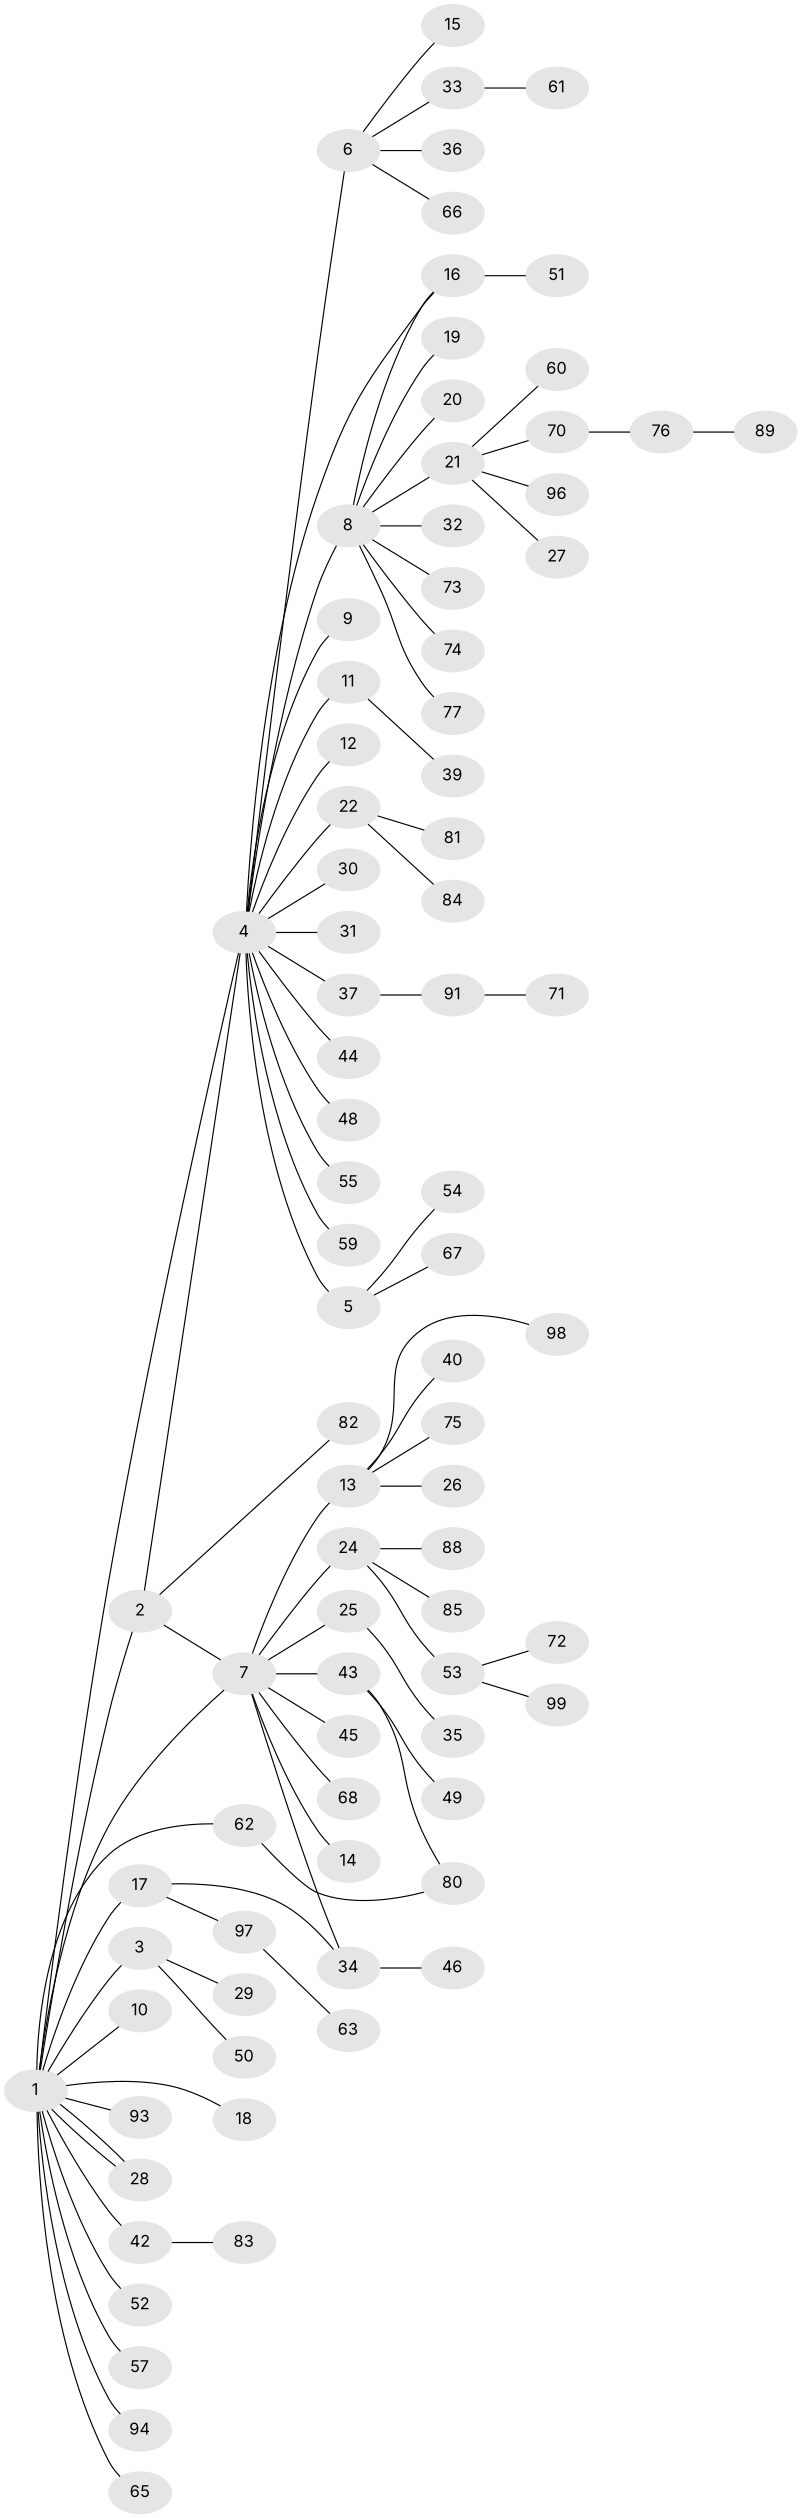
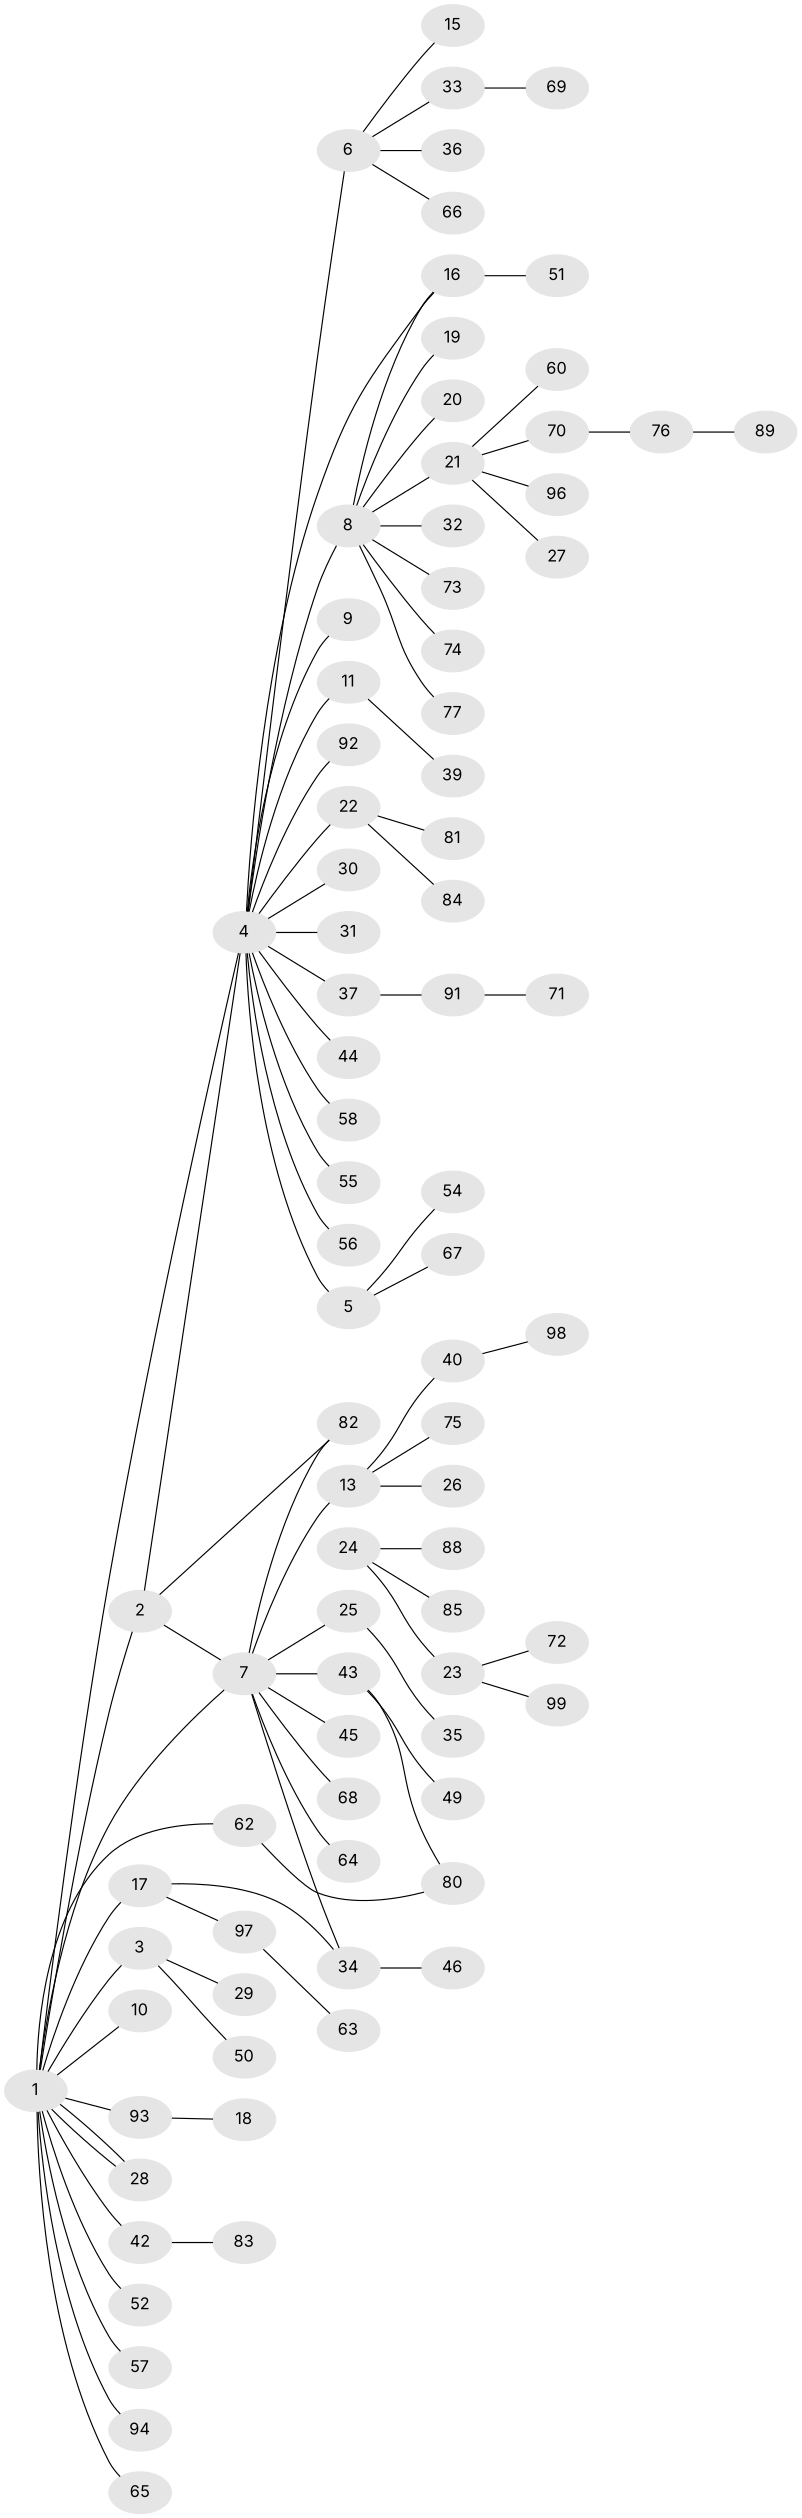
(557, 88) -> (557, 88)
(349, 745) -> (349, 745)
(349, 1120) -> (349, 1120)
(349, 1245) -> (349, 1245)
(406, 1345) -> (505, 1348)
(293, 1609) -> (278, 1542)
(453, 1674) -> (453, 1674)
(349, 1861) -> (349, 1861)
(145, 2082) -> (192, 2119)
